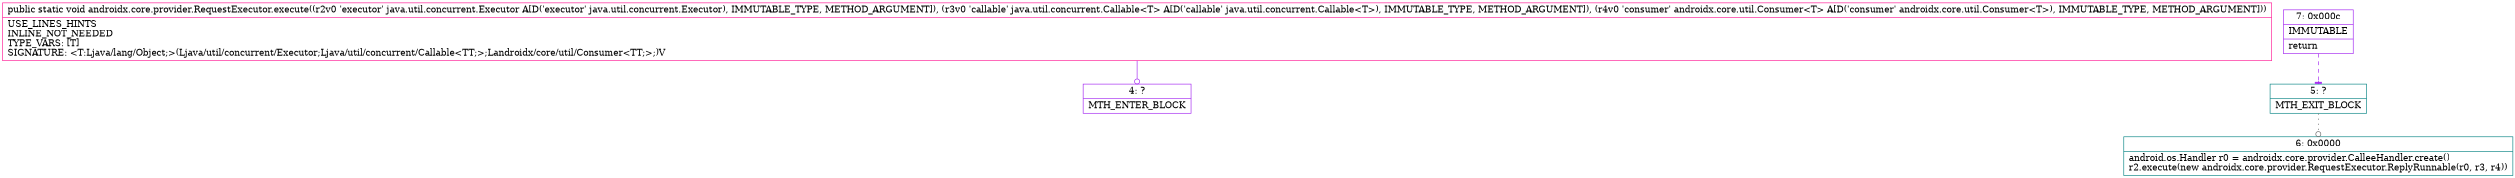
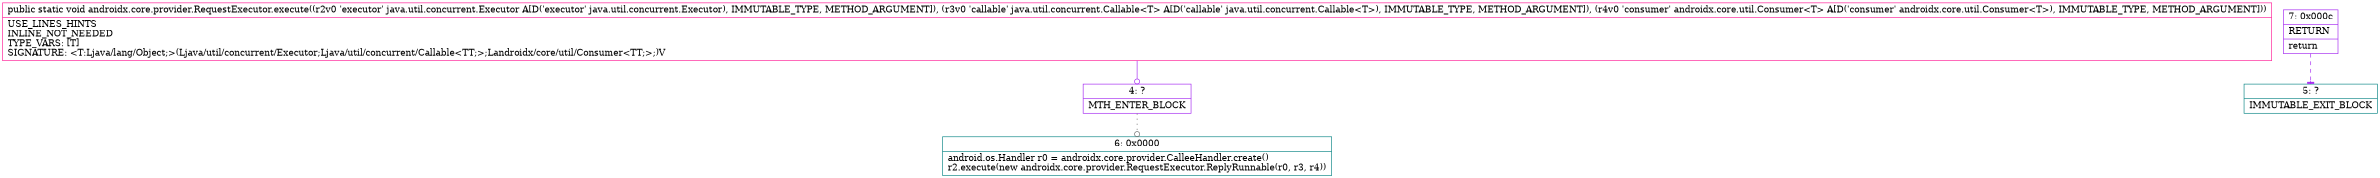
(2318, 31) -> (2309, 31)
(2318, 106) -> (2311, 106)
(2318, 123) -> (1137, 123)
